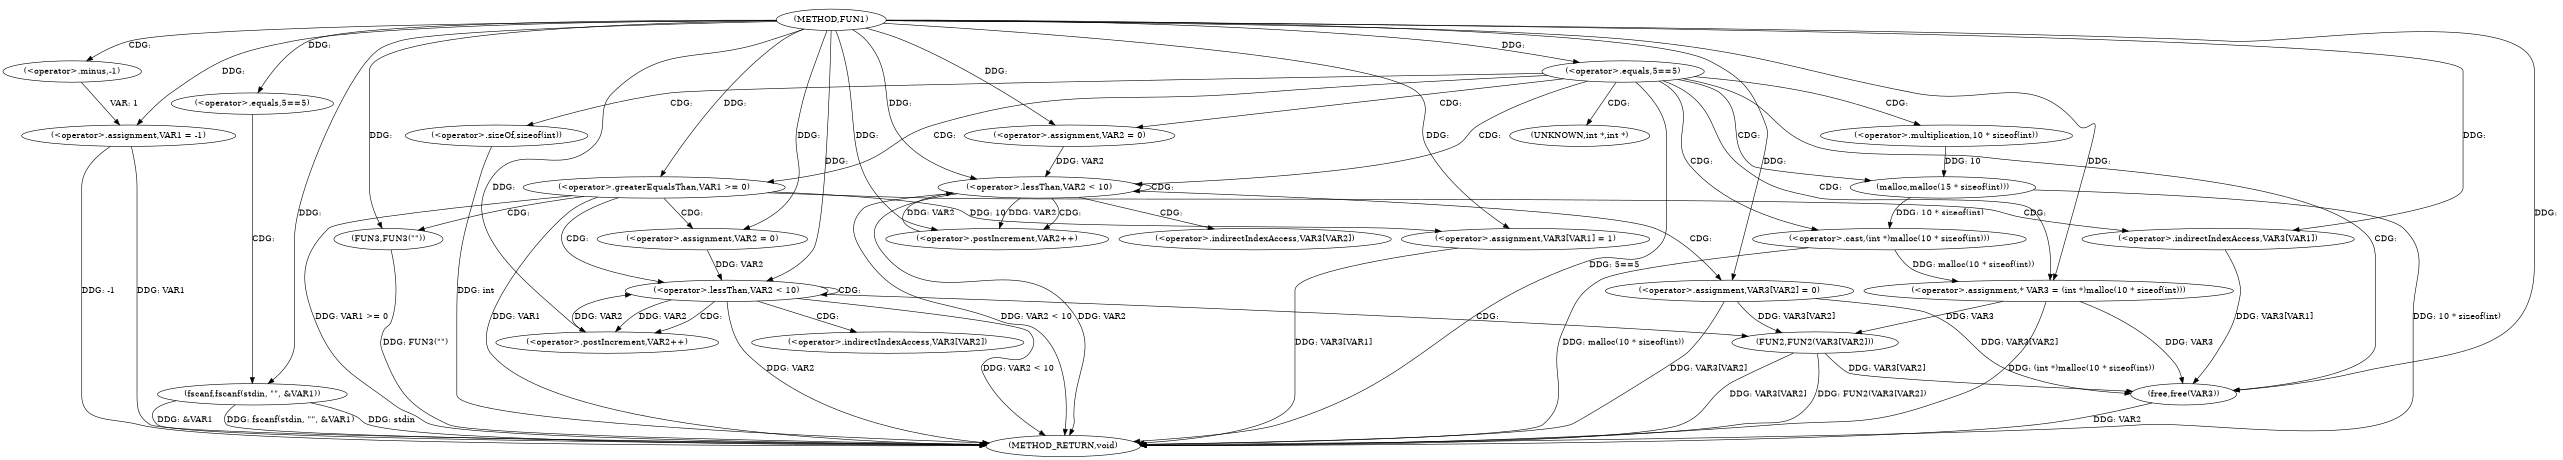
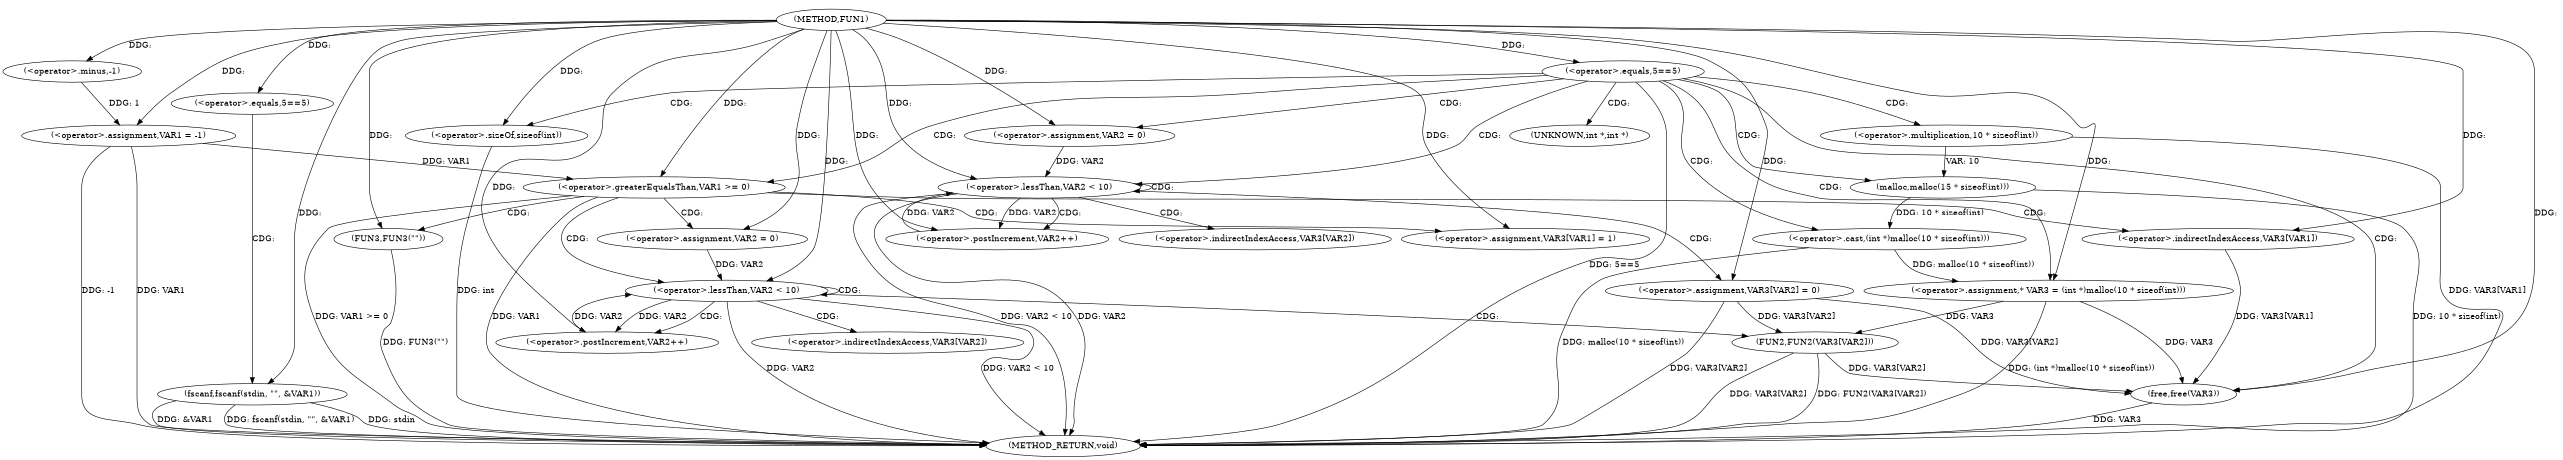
none -> (626, 34)
(141, 46) -> (141, 46)
(125, 104) -> (125, 104)
none -> (385, 161)
(1963, 162) -> (1963, 162)
(988, 213) -> (988, 213)
(1295, 340) -> (2126, 432)
(2118, 420) -> (2118, 420)
